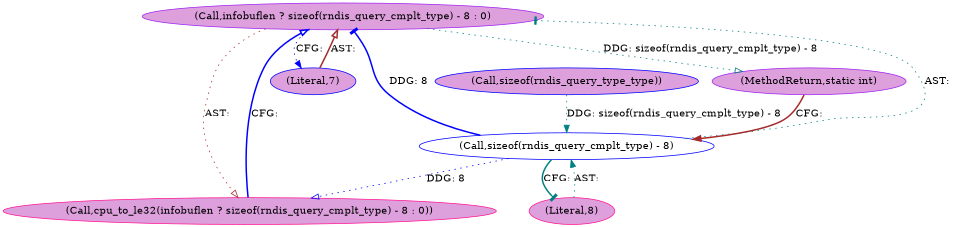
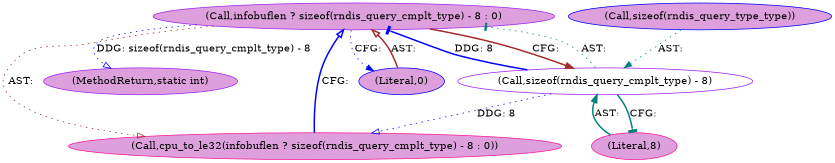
(581, 50) -> (133, 32)
(313, 81) -> (402, 81)
(674, 114) -> (672, 49)
(776, 124) -> (499, 44)
(567, 146) -> (605, 81)
(575, 182) -> (596, 121)
